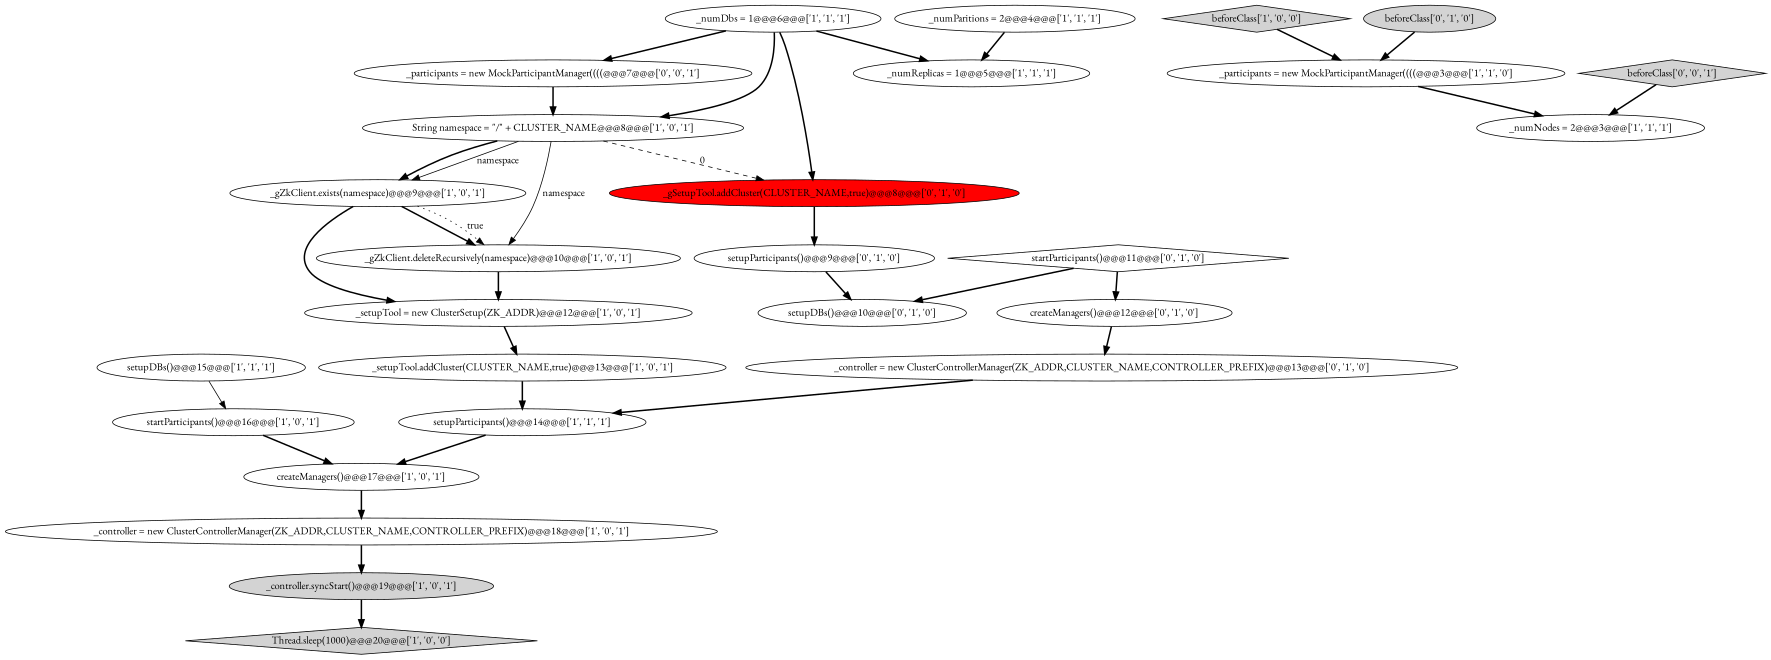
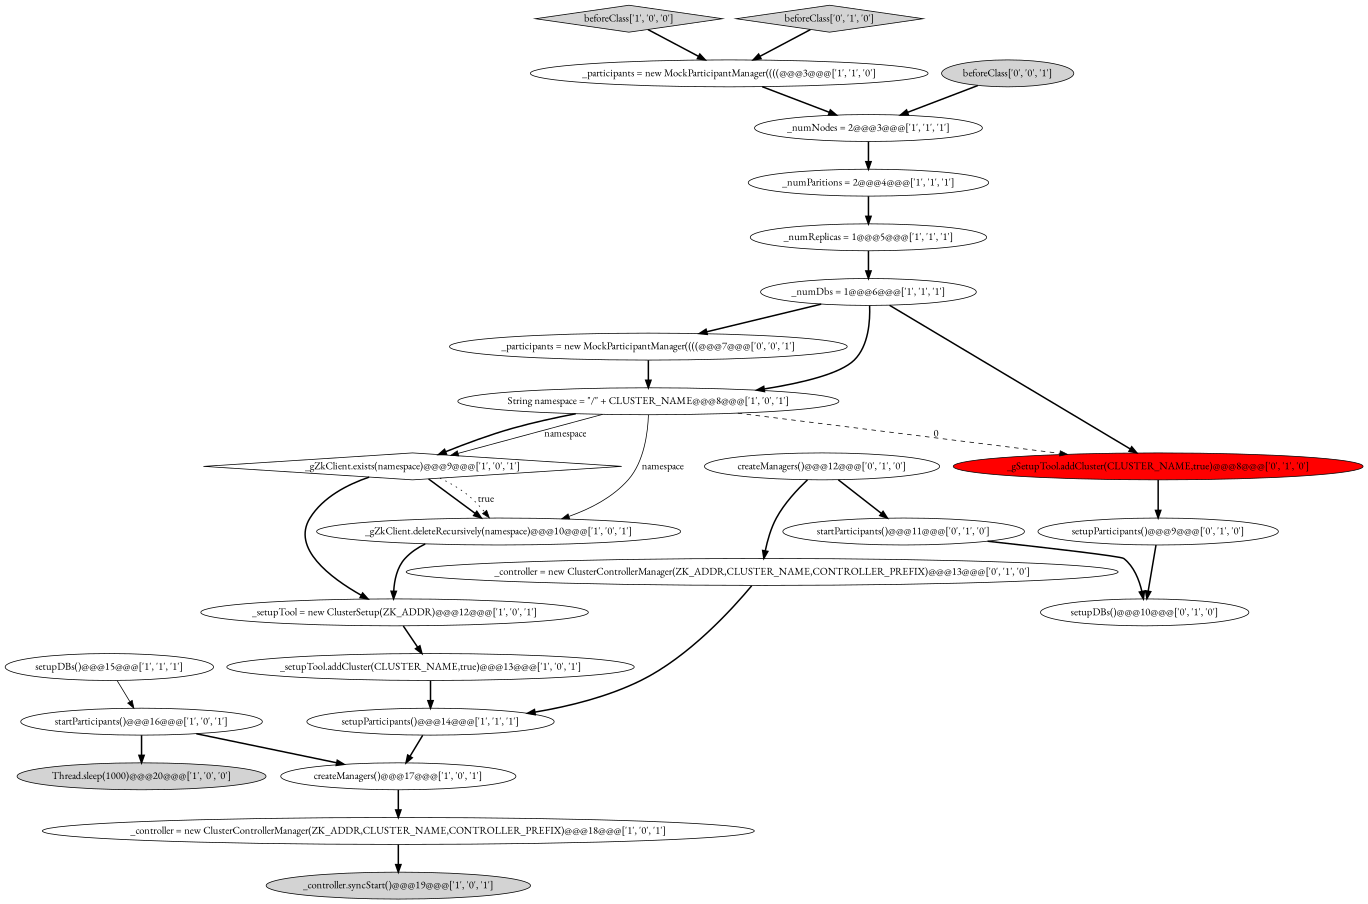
(1430, 19) -> (830, 19)
(868, 45) -> (868, 261)
(1672, 73) -> (1008, 73)
none -> (868, 152)
(378, 193) -> (413, 466)
(1118, 258) -> (904, 532)
(1117, 282) -> (860, 497)
(361, 610) -> (142, 745)
(361, 641) -> (142, 776)
